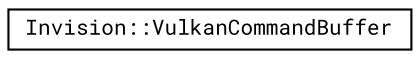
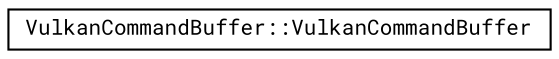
(210, 30) -> (280, 30)
